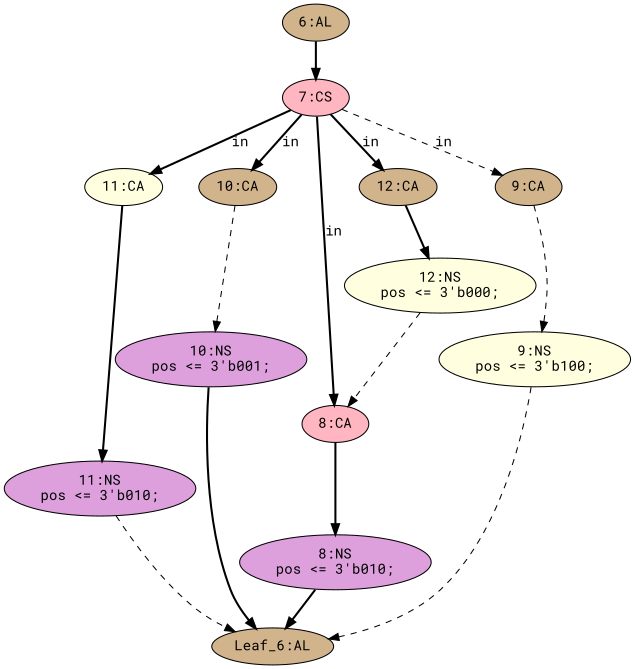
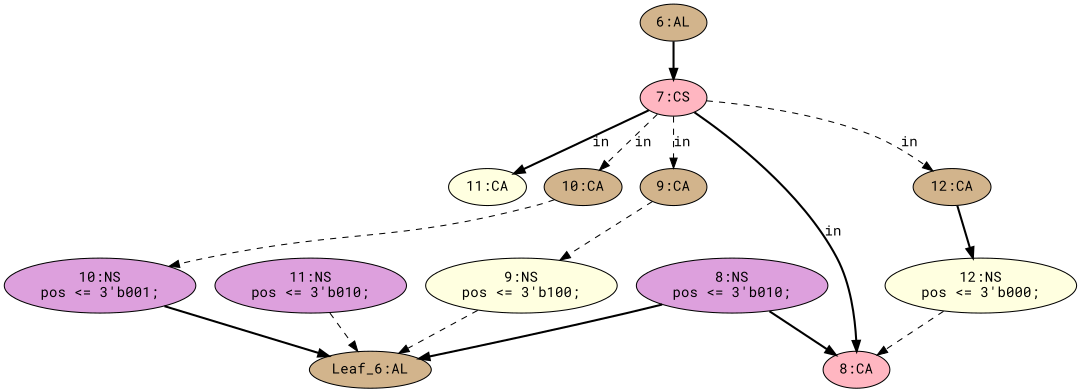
(280, 138) -> (632, 139)
(353, 138) -> (820, 119)
(113, 328) -> none
(335, 483) -> (798, 330)
